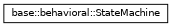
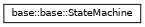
(86, 13) -> (72, 13)
